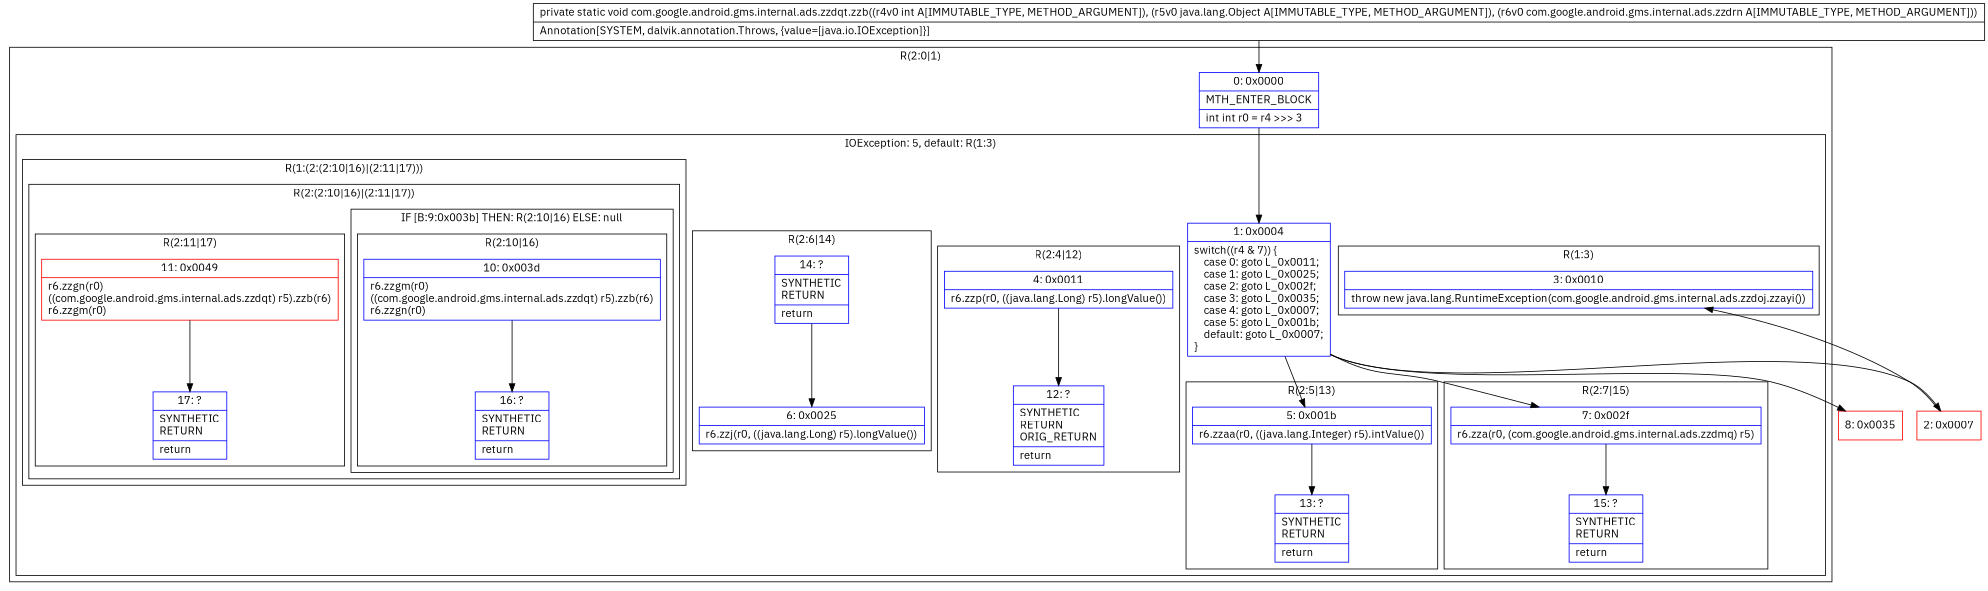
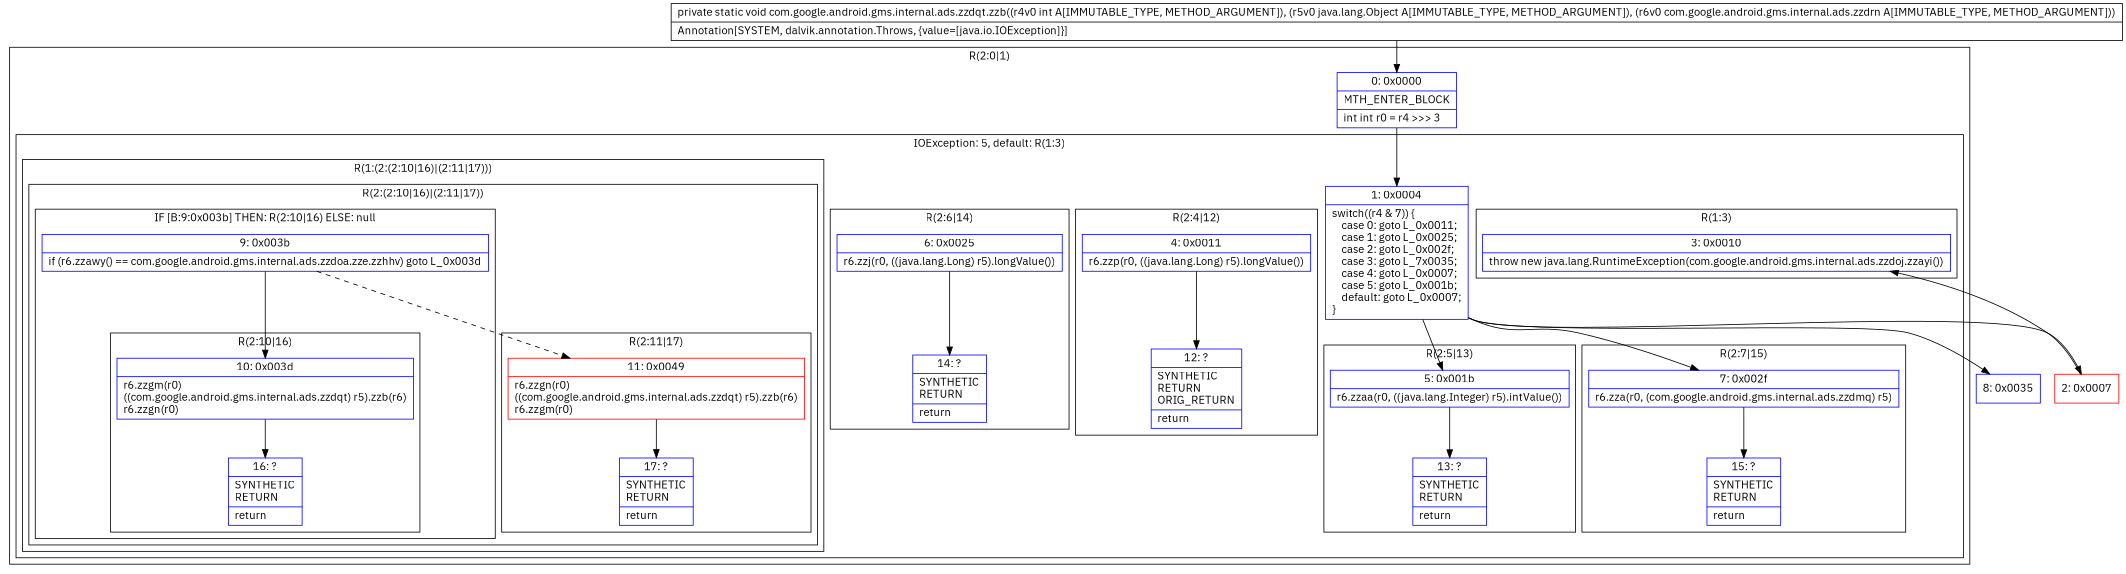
none -> (265, 253)
(1257, 299) -> (1395, 262)
(812, 361) -> (950, 309)
(1870, 426) -> (2008, 389)
